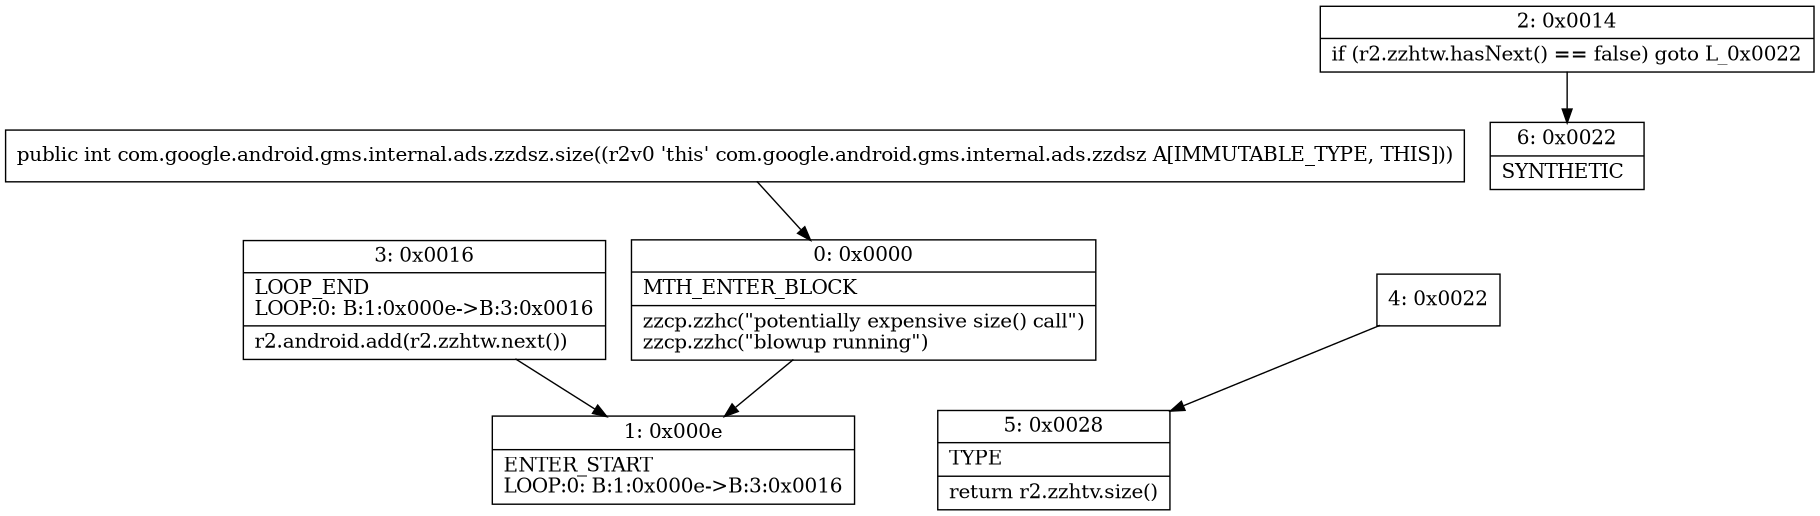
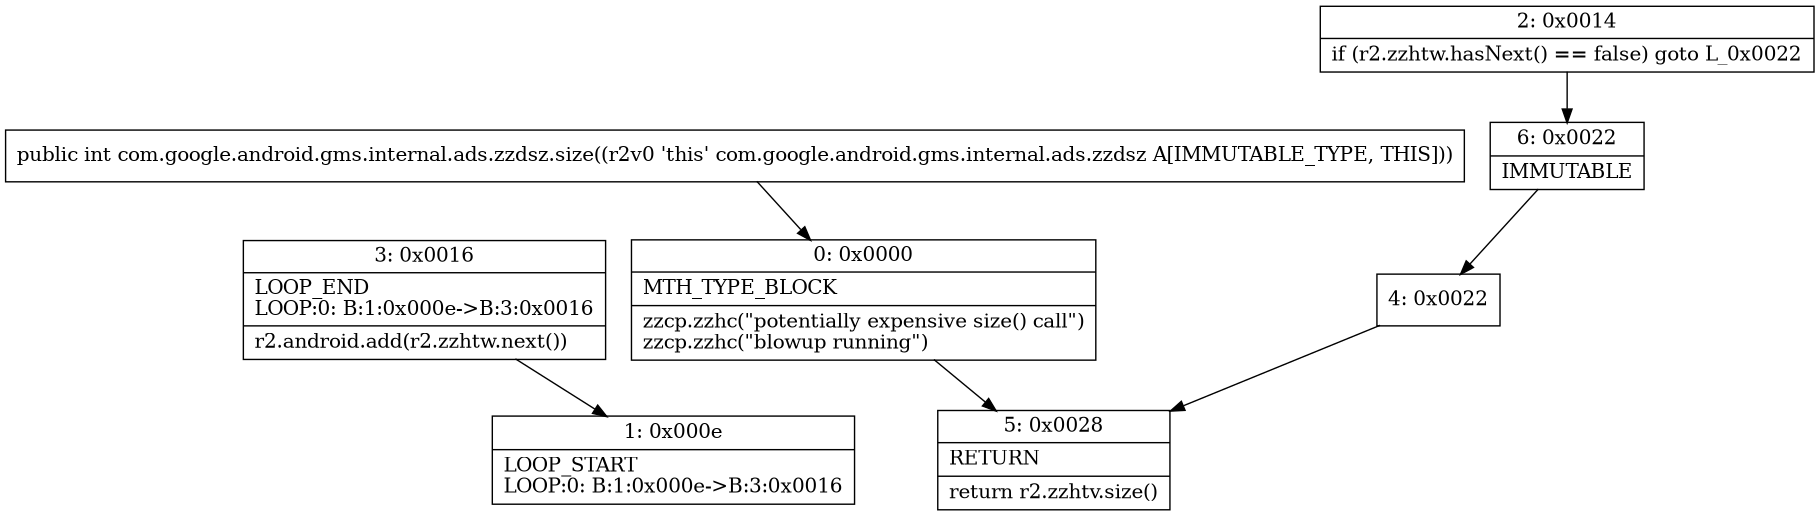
(1563, 172) -> (1567, 172)
none -> (1504, 226)
(750, 288) -> (740, 288)
(764, 383) -> (960, 381)
(976, 459) -> (994, 459)
(578, 466) -> (571, 466)
